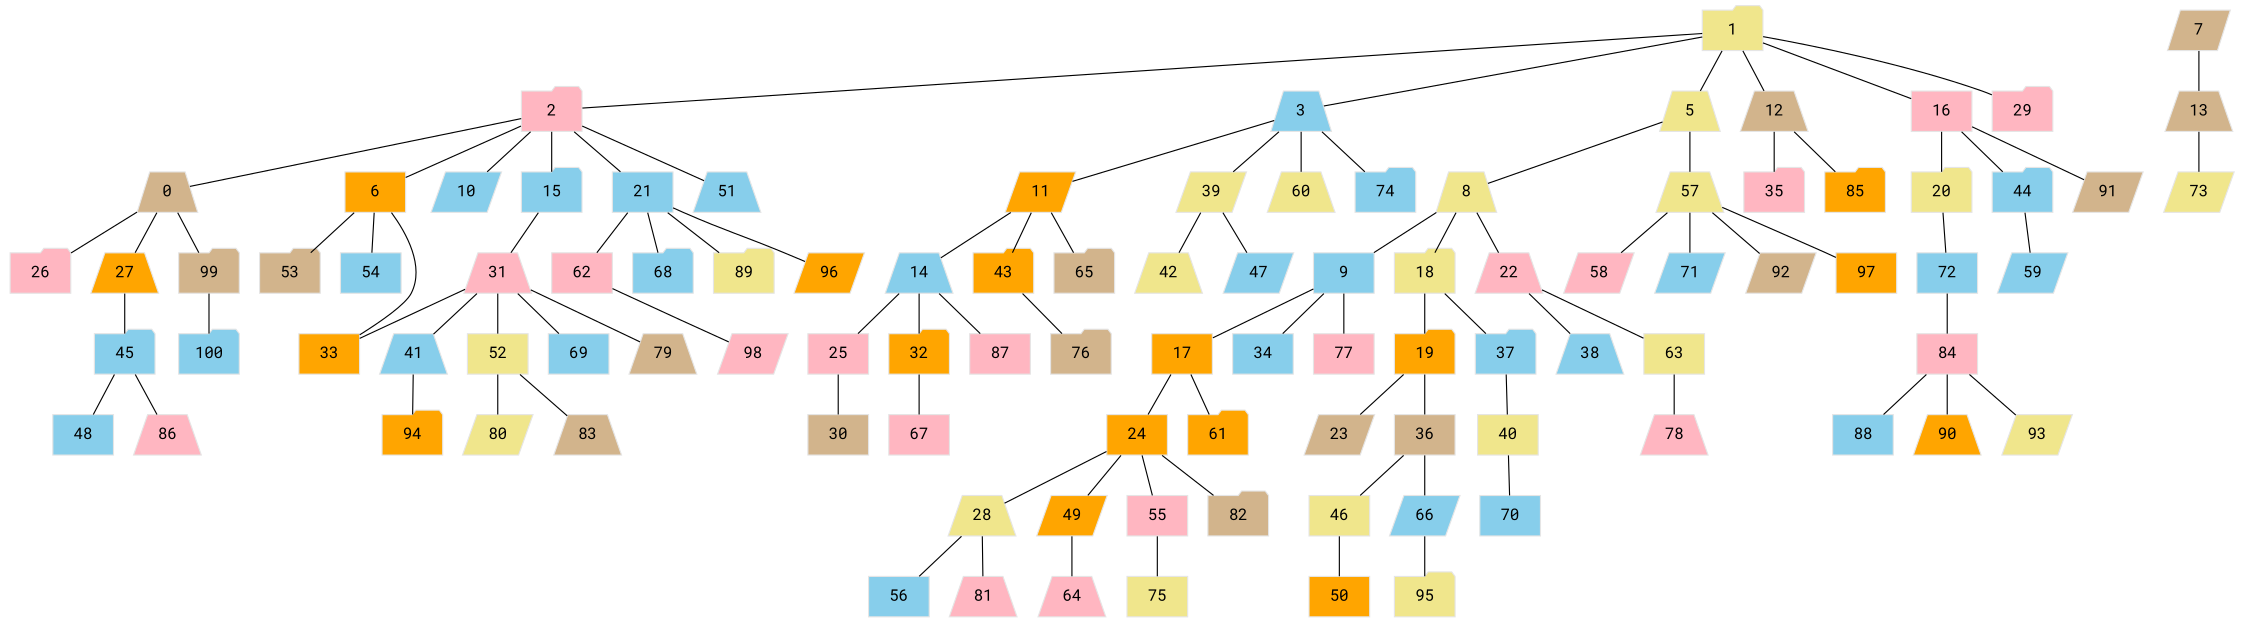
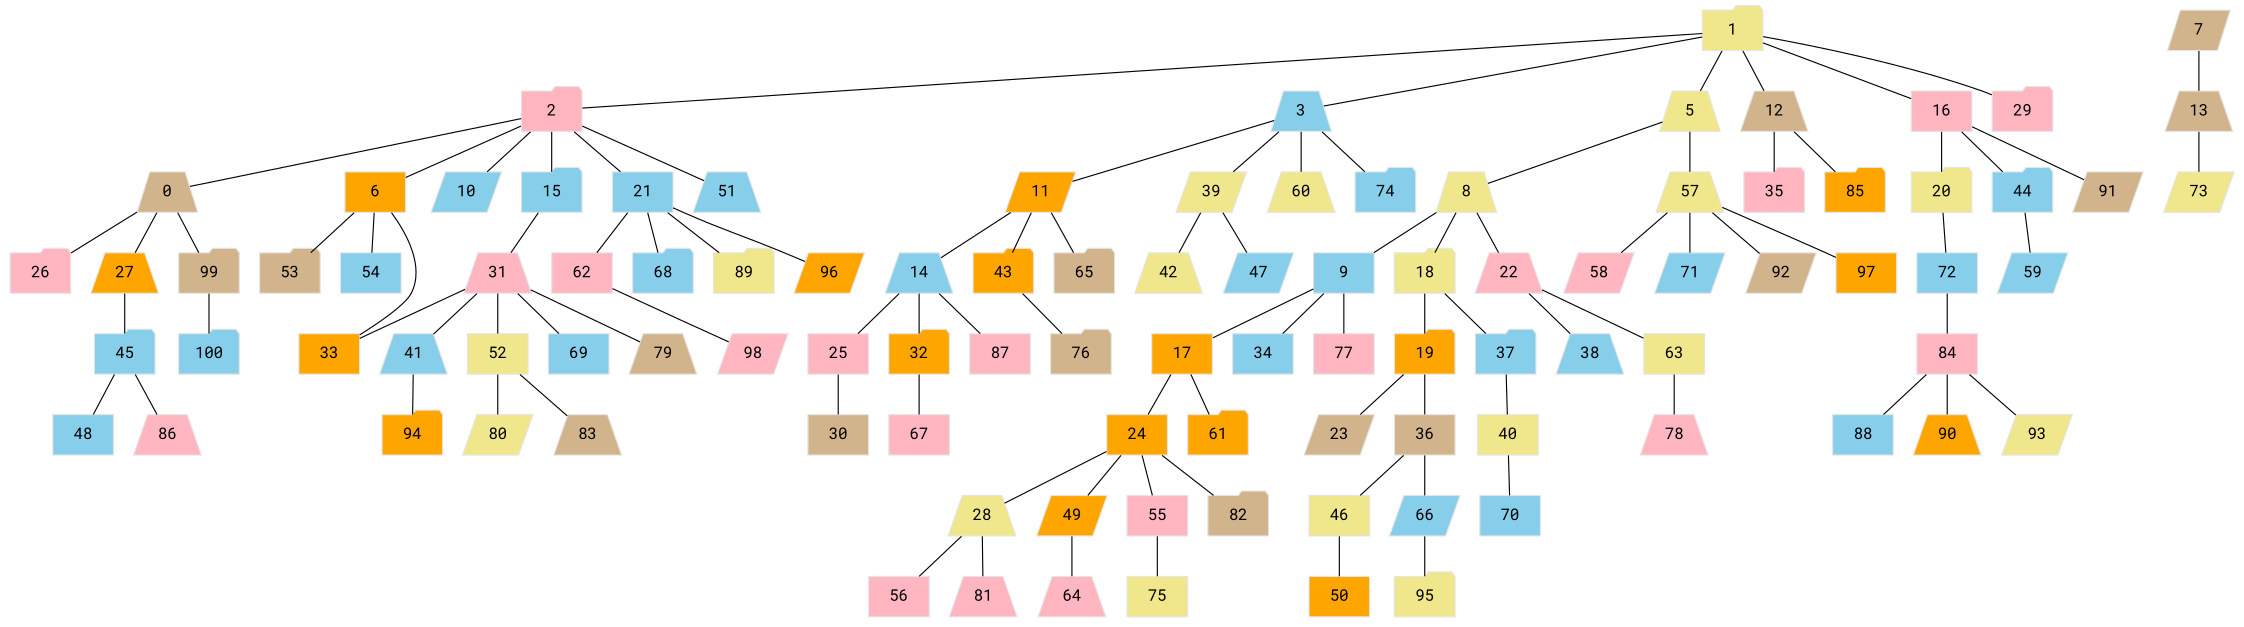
(899, 597) -> (899, 597)
